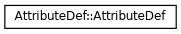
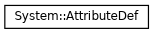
(91, 17) -> (77, 17)
